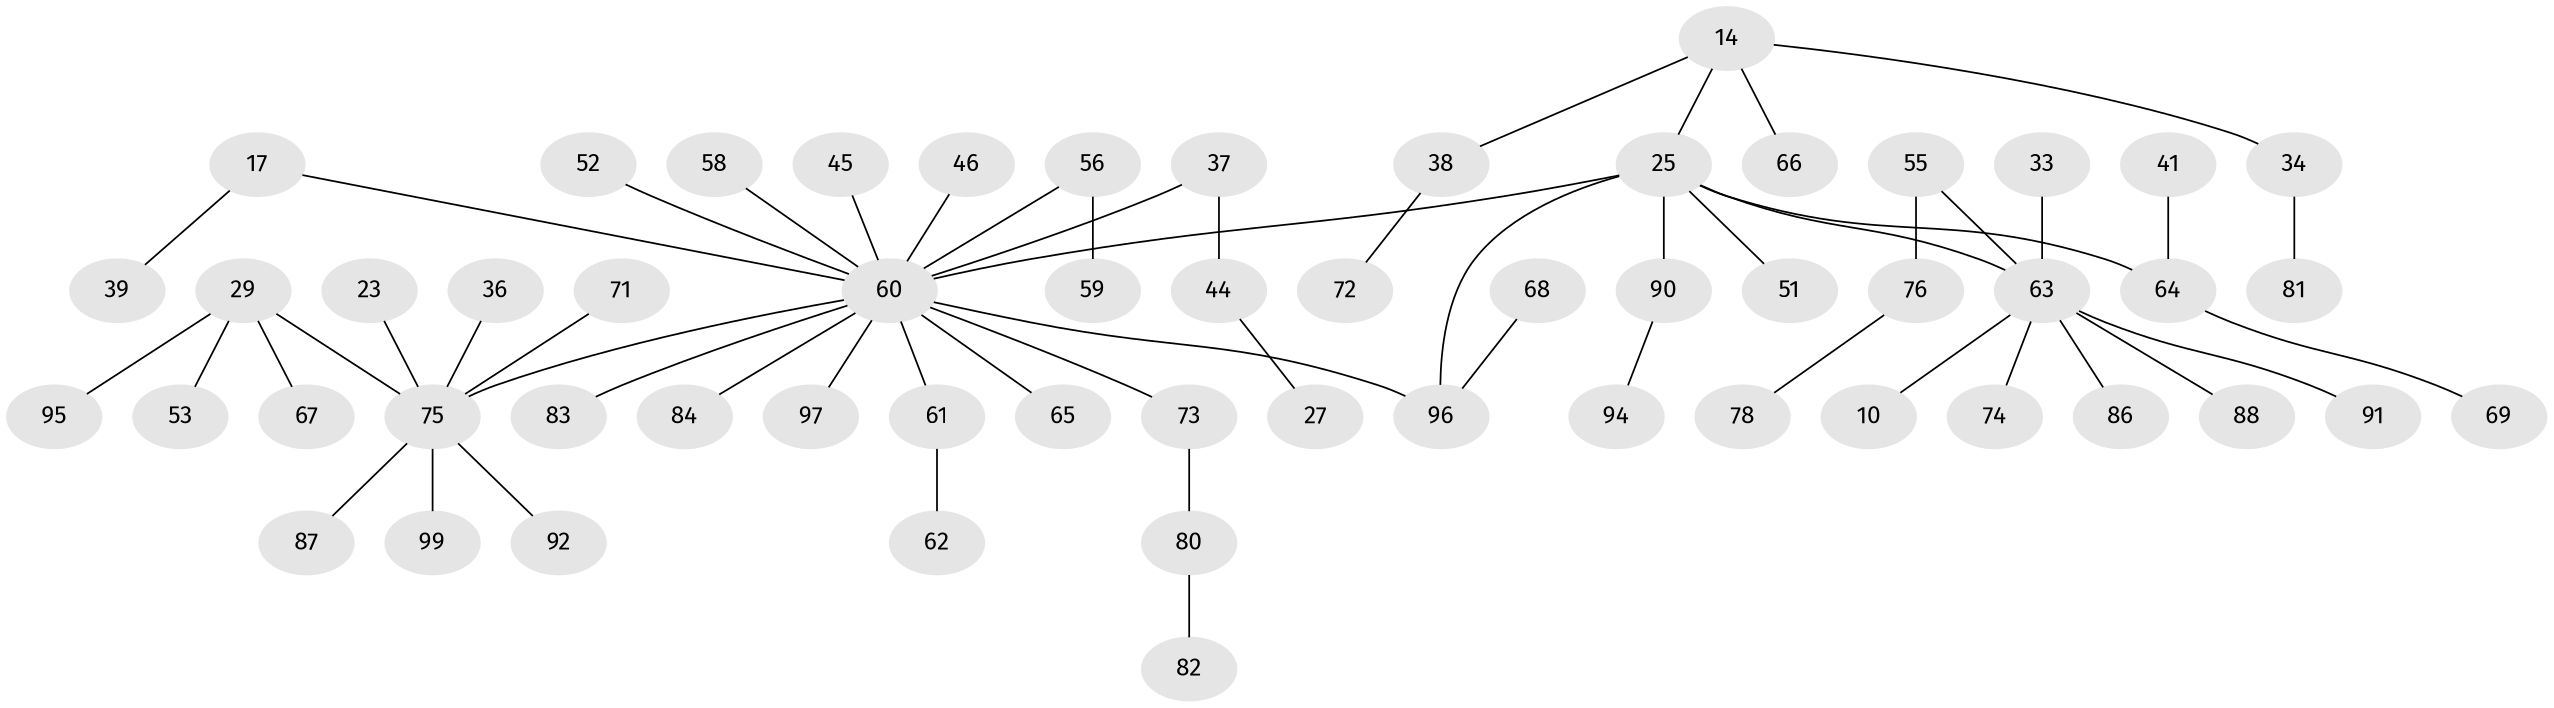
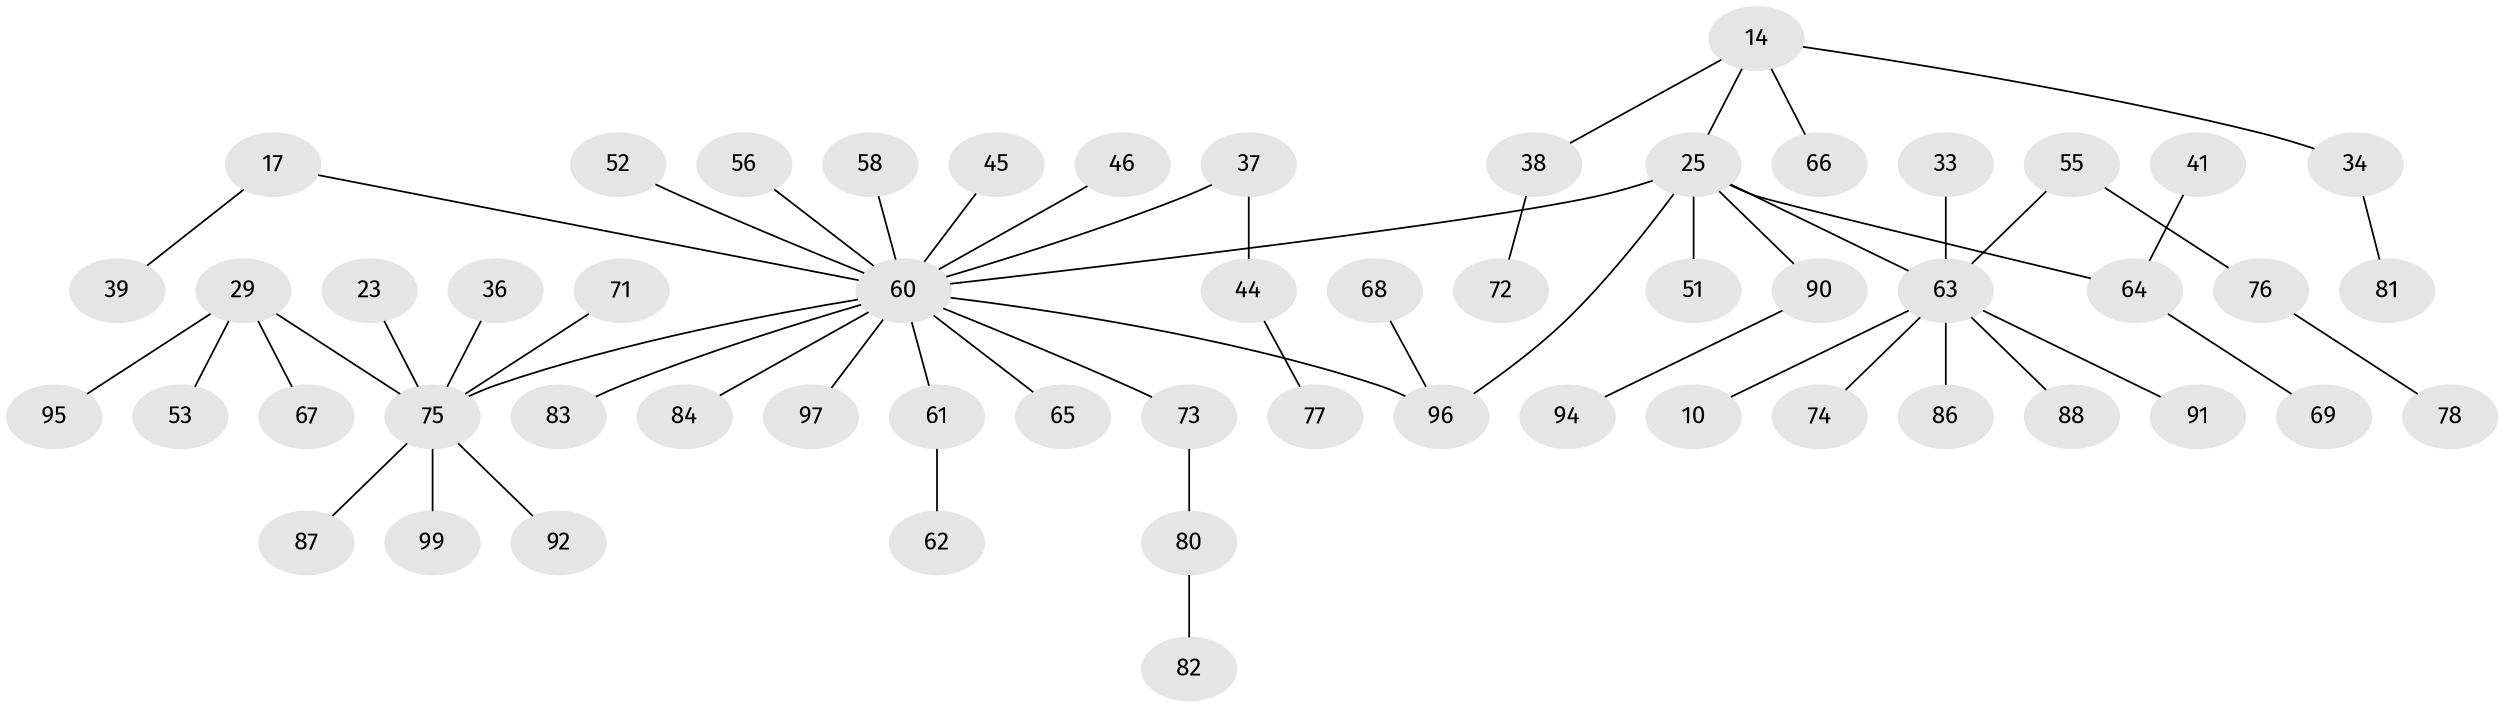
(1093, 291) -> none
(1315, 417) -> (1315, 417)
